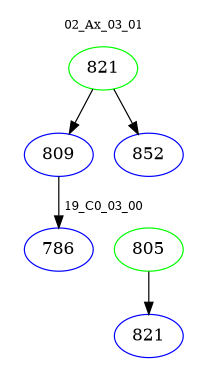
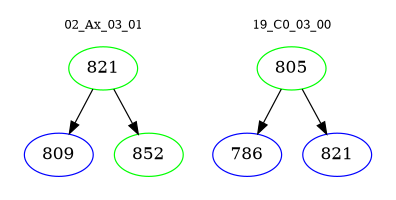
(149, 155) -> (149, 155)
(59, 203) -> (272, 106)
